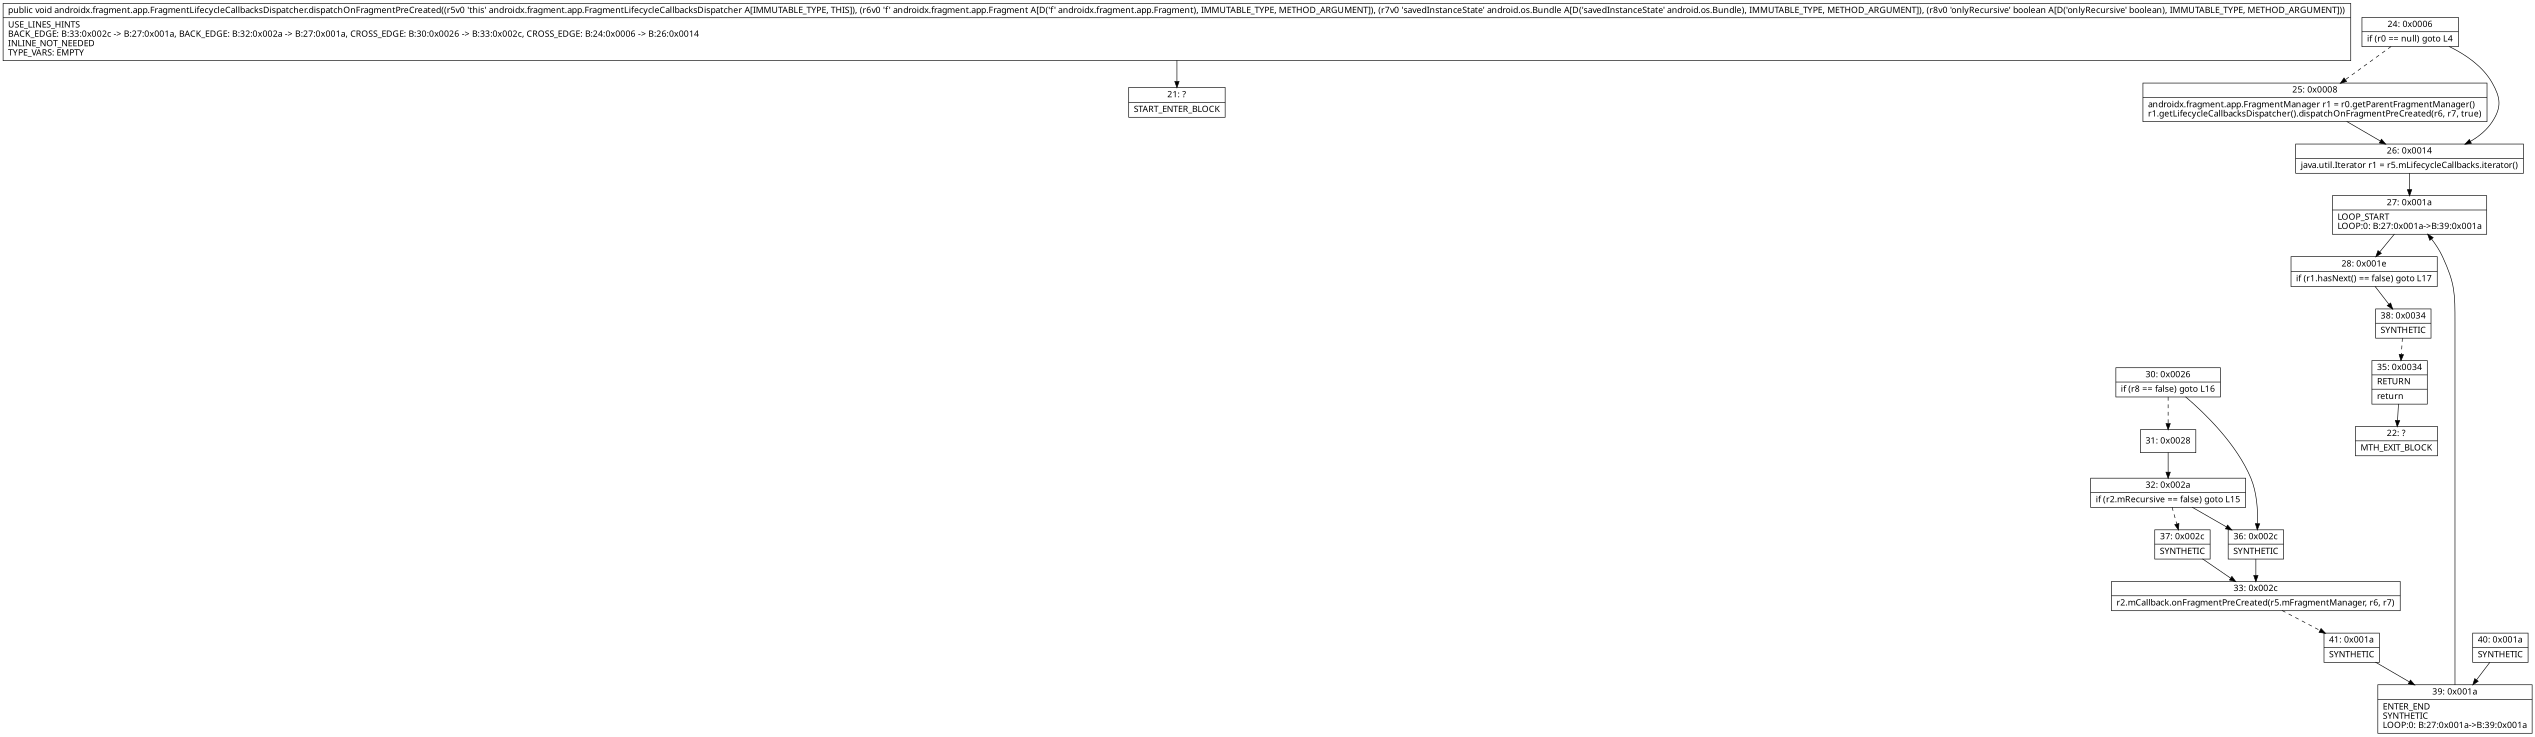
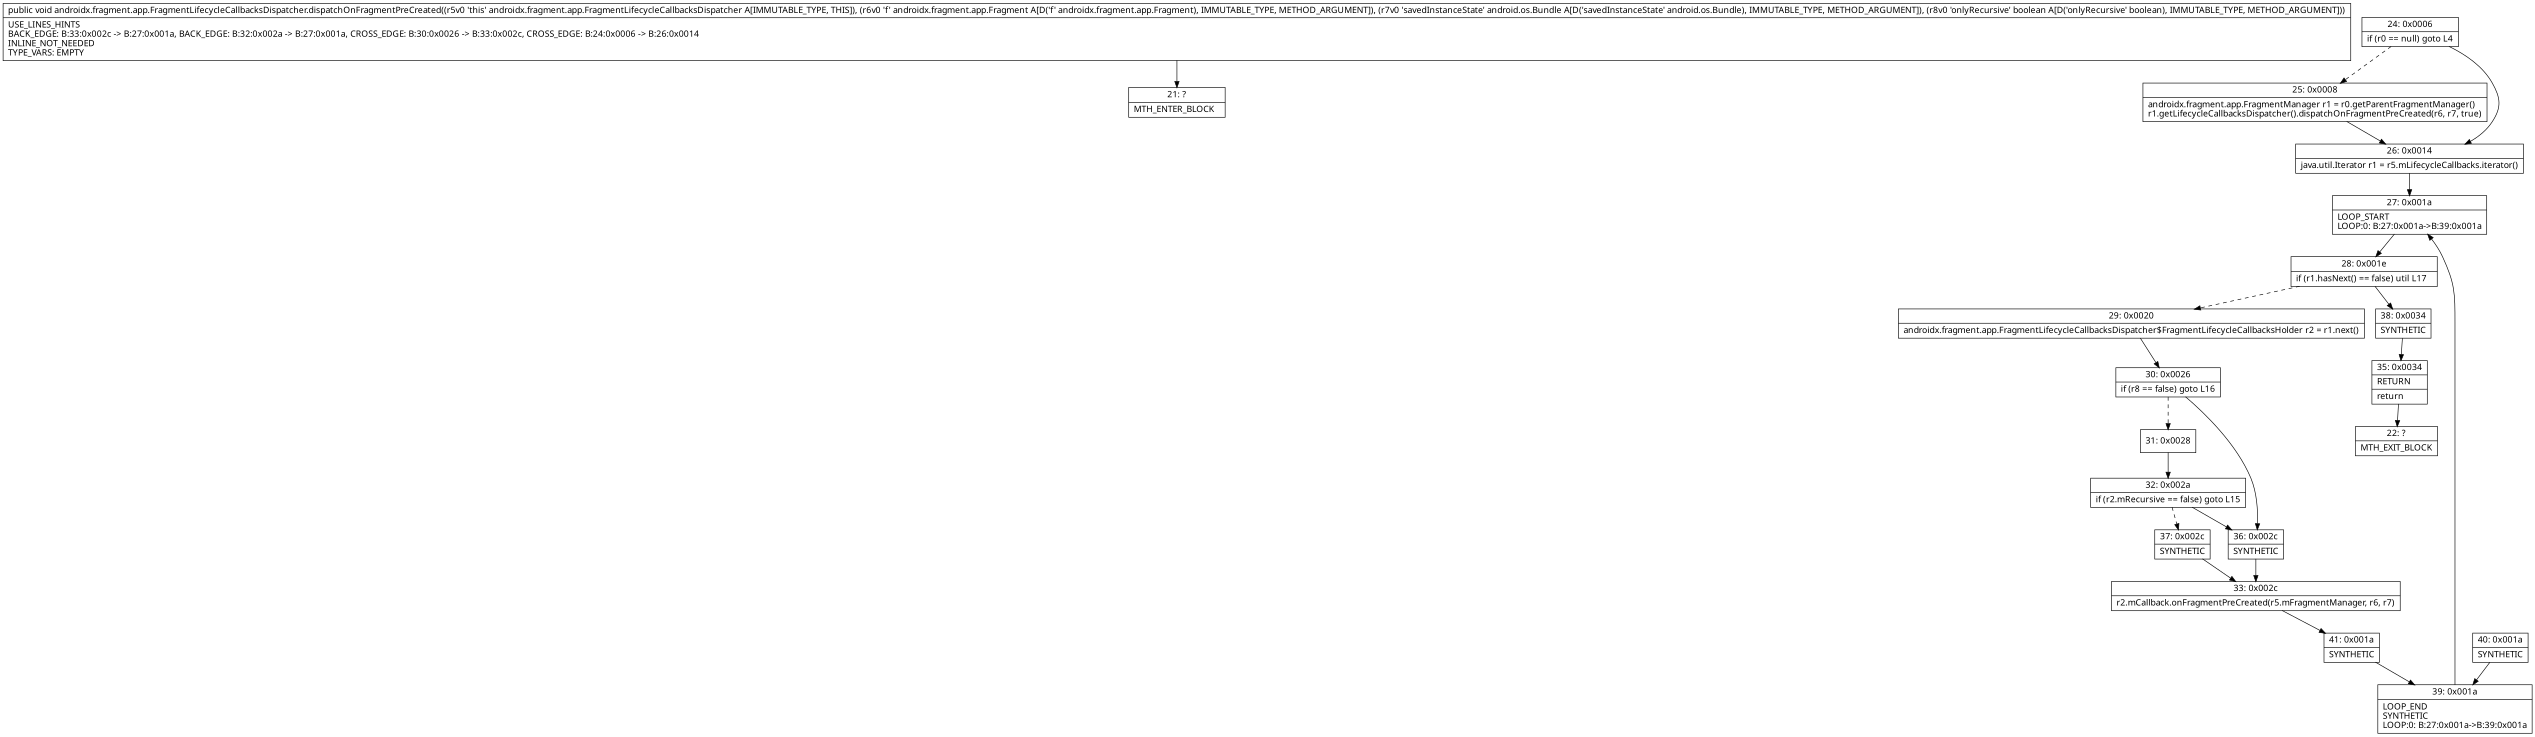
(1177, 110) -> (1174, 110)
(2364, 279) -> (2362, 279)
none -> (2131, 324)
(2402, 346) -> (2402, 346)
(2301, 620) -> (2301, 620)
(2407, 707) -> (2406, 707)
